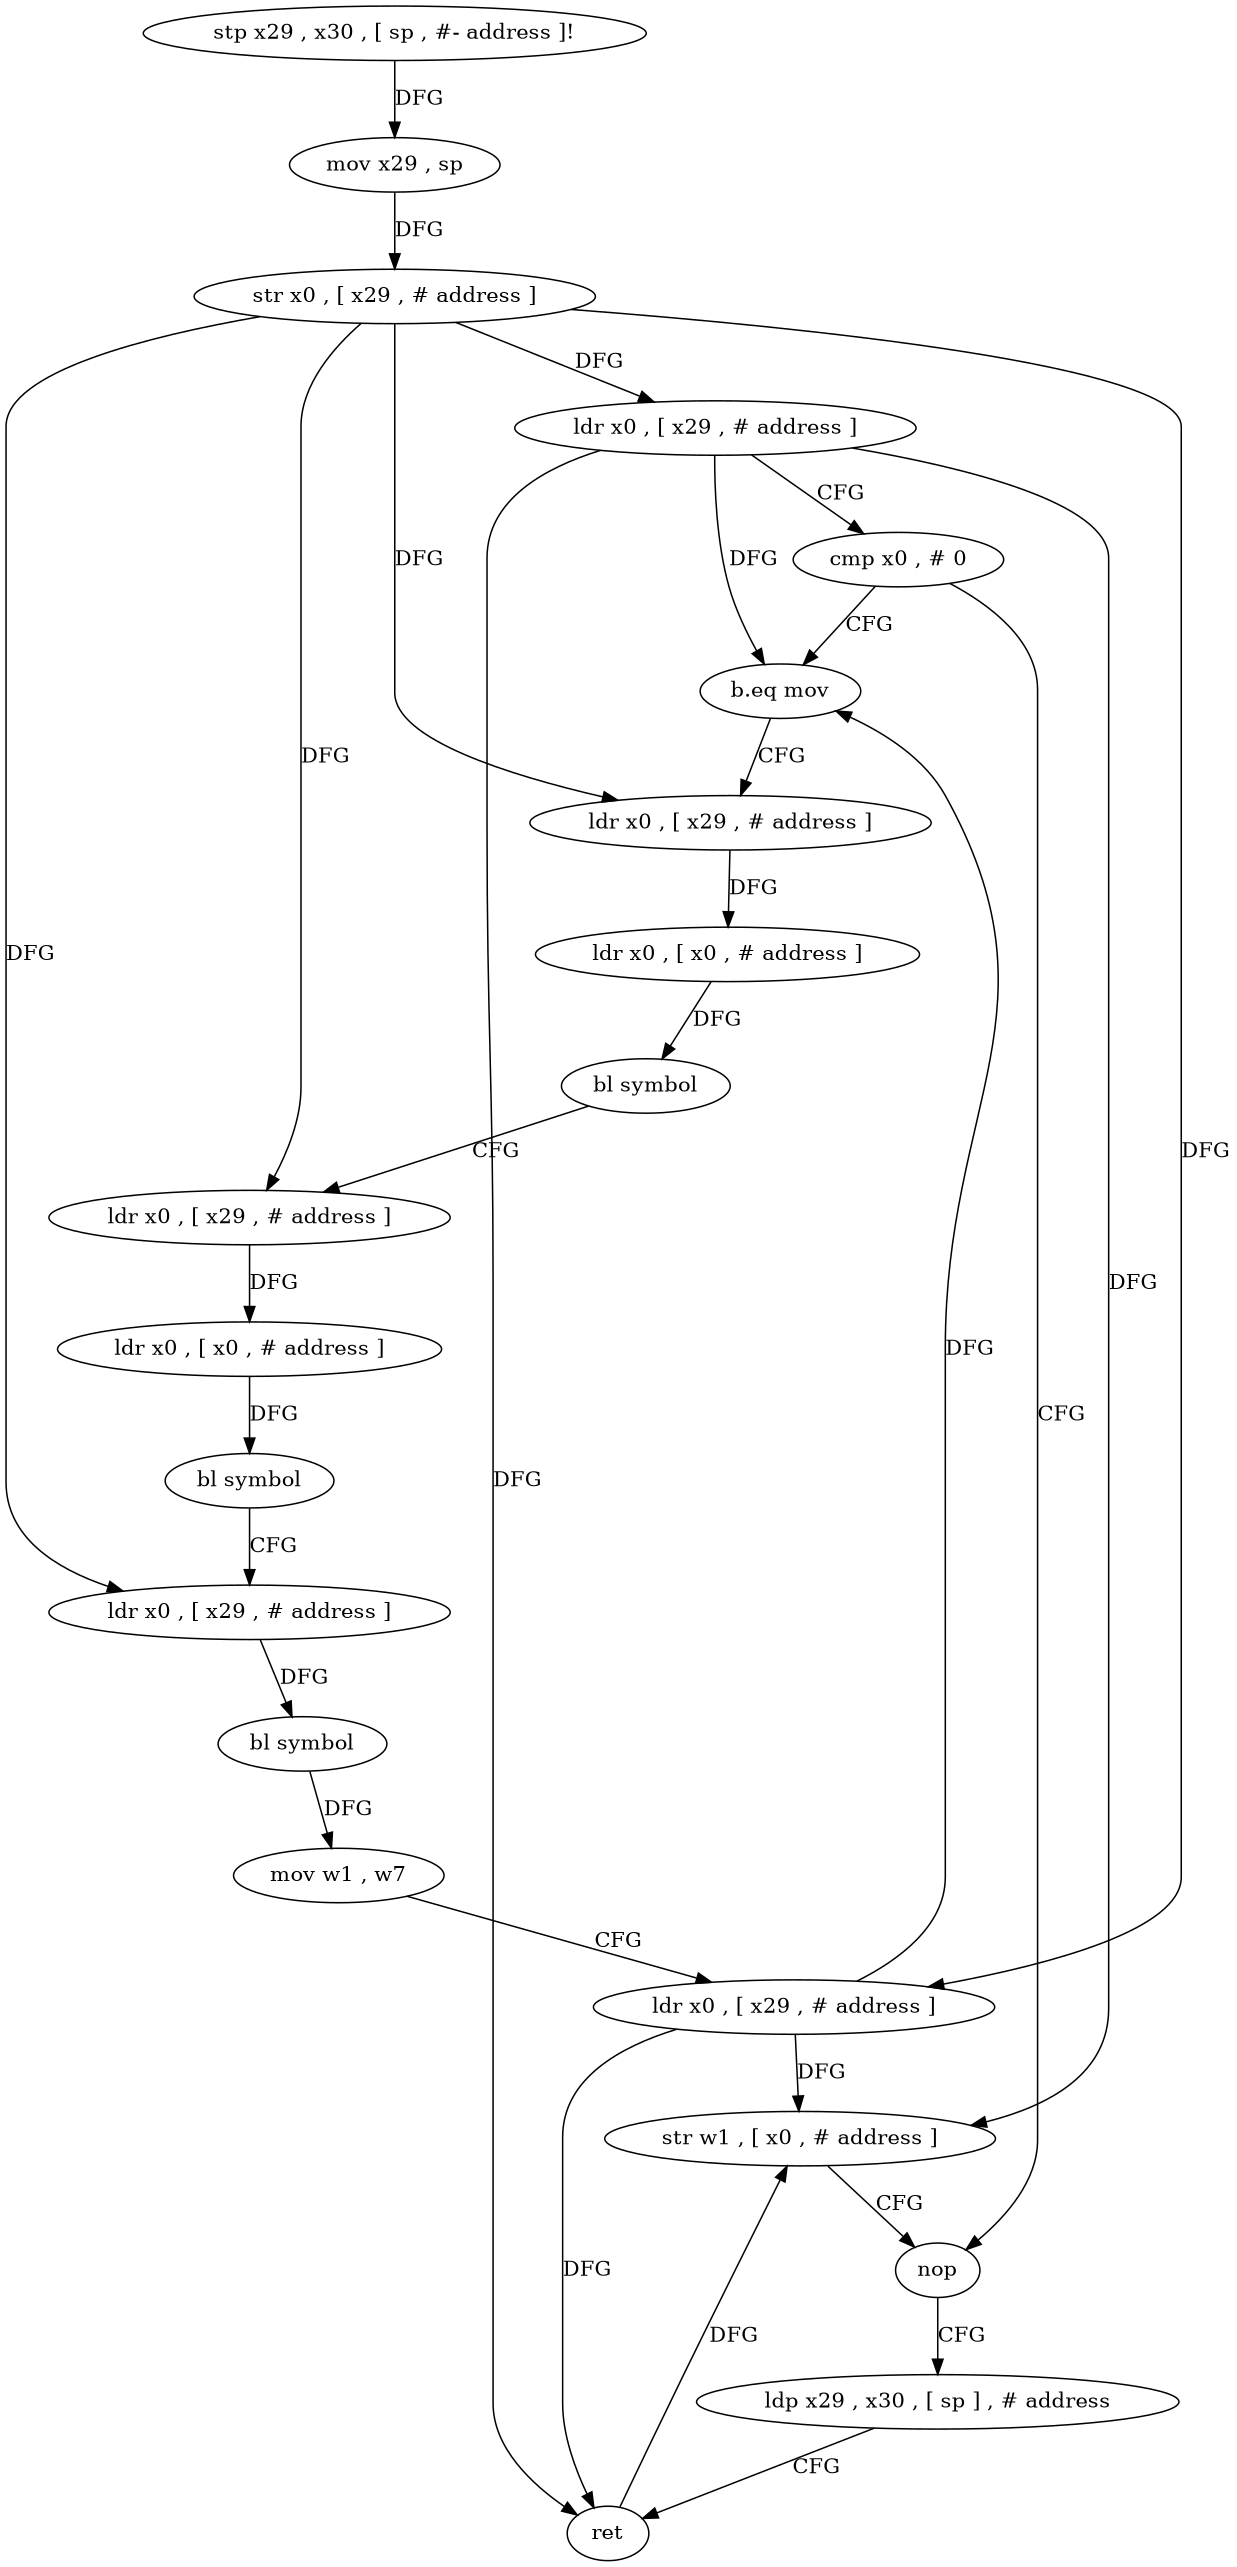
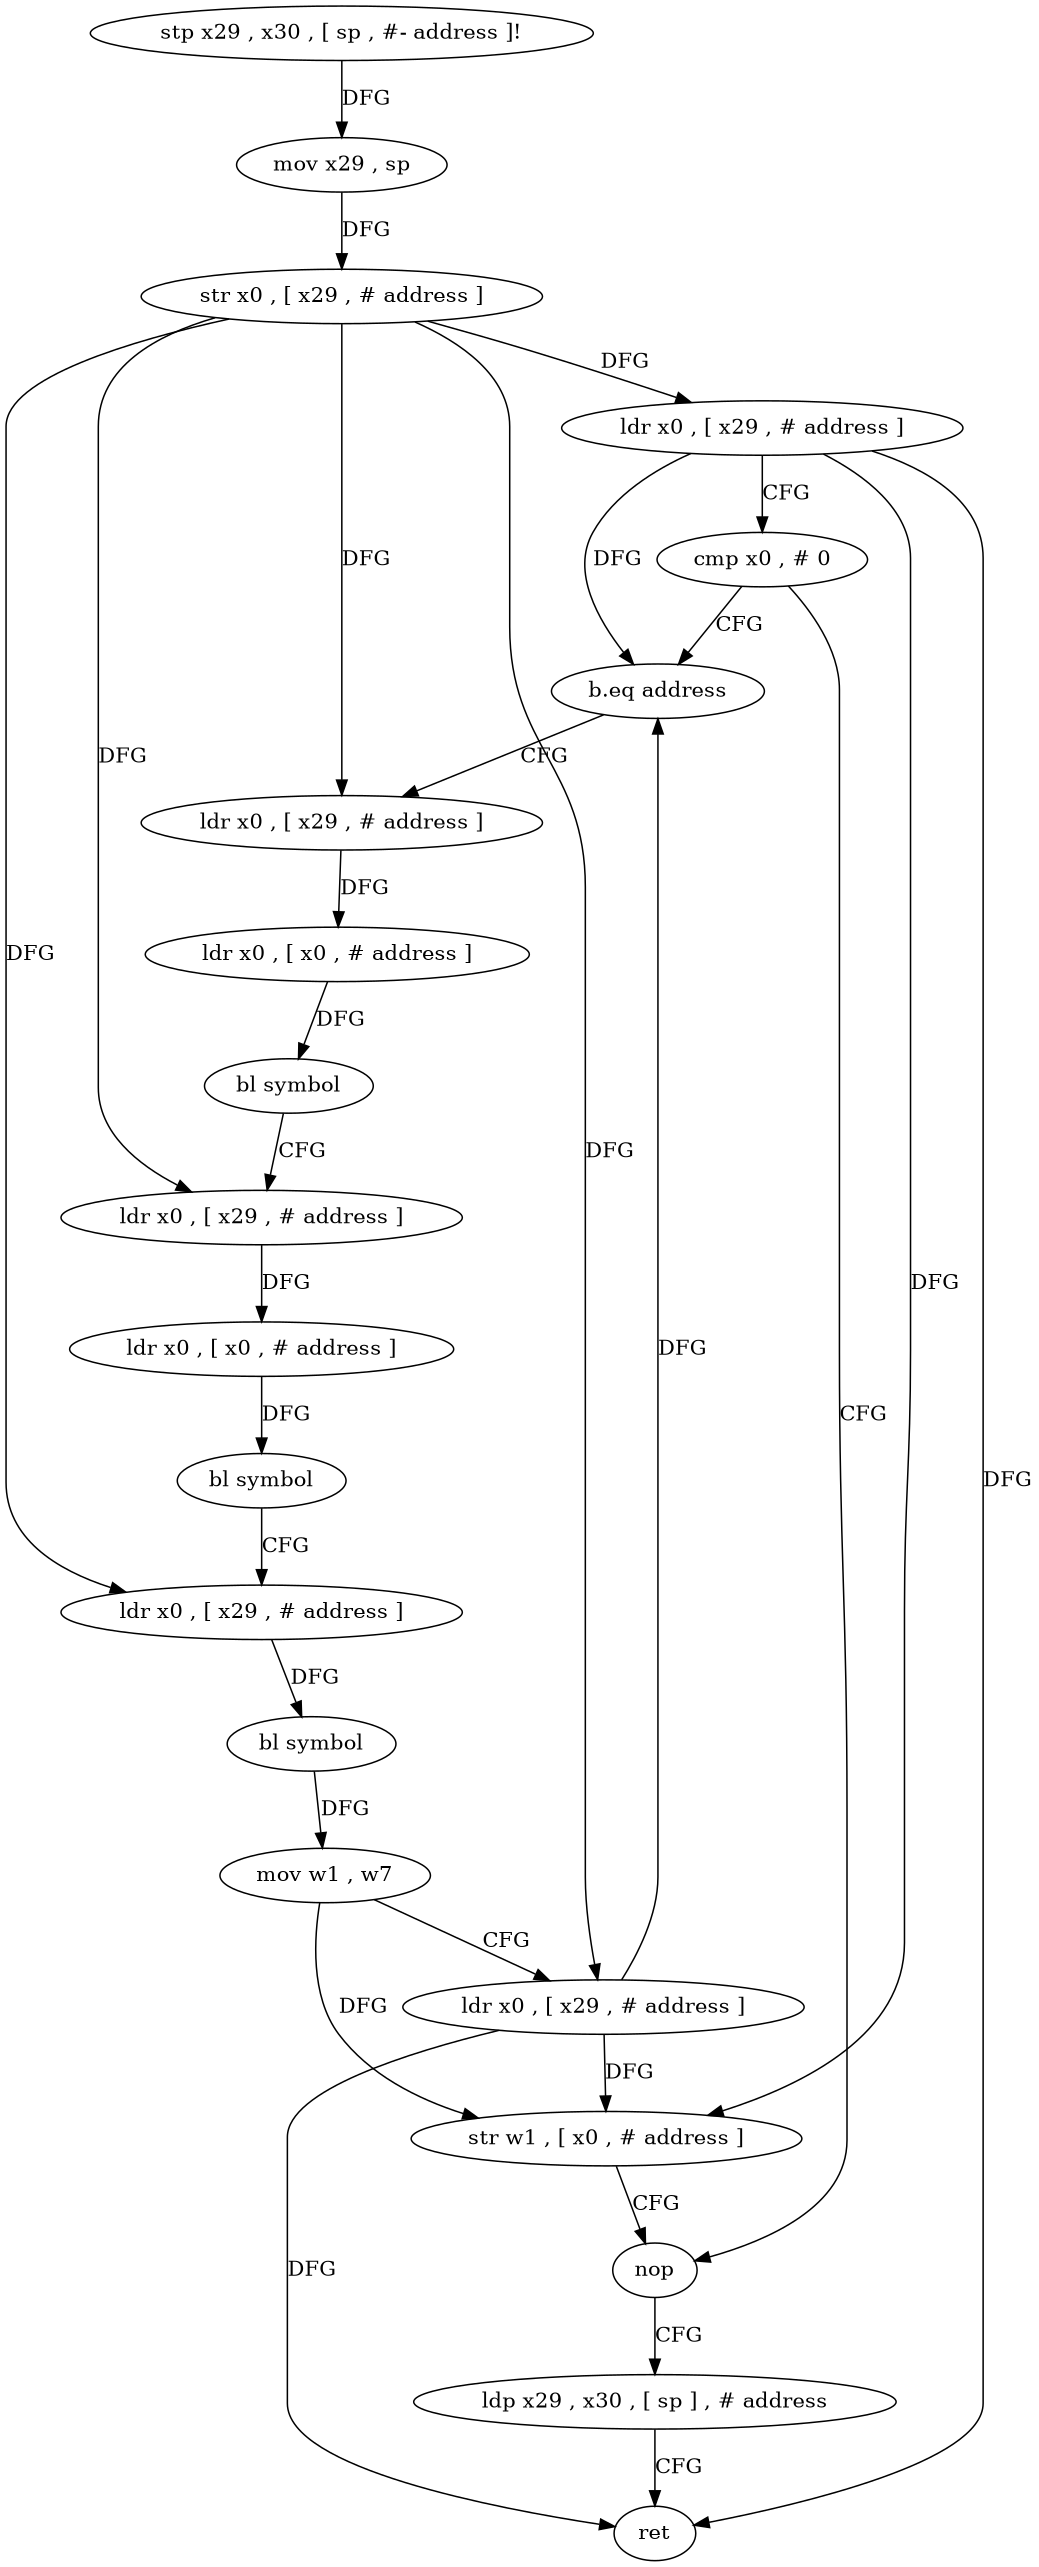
(780, 691) -> (658, 691)
(699, 2343) -> (343, 2040)
